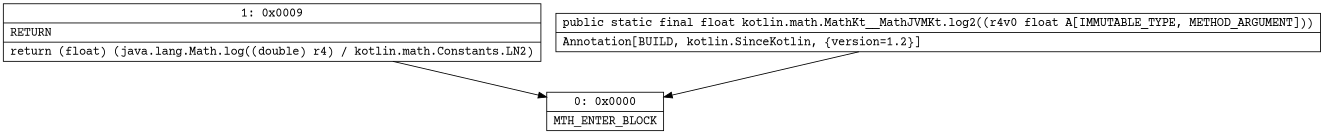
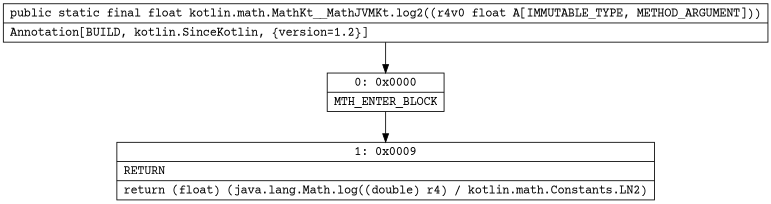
(466, 78) -> (386, 123)
